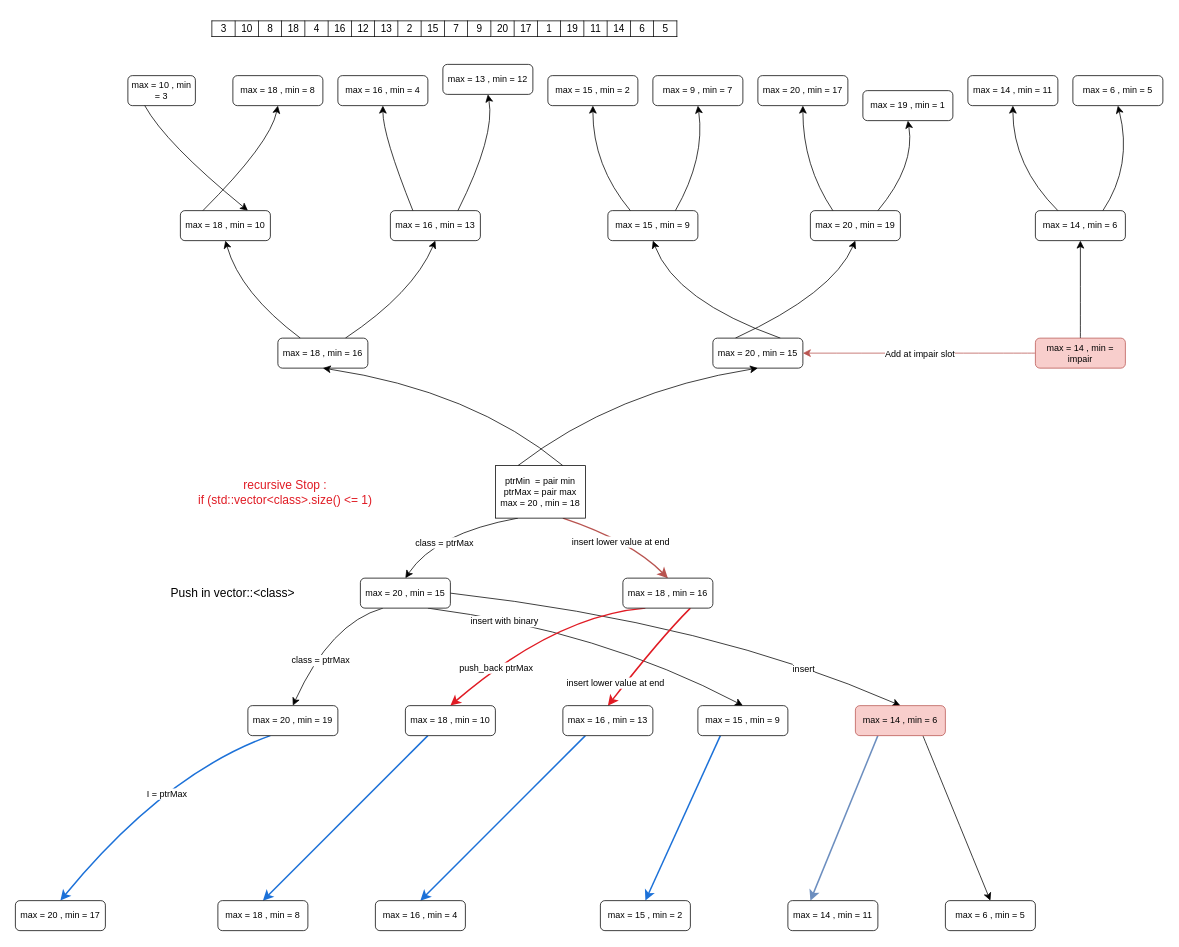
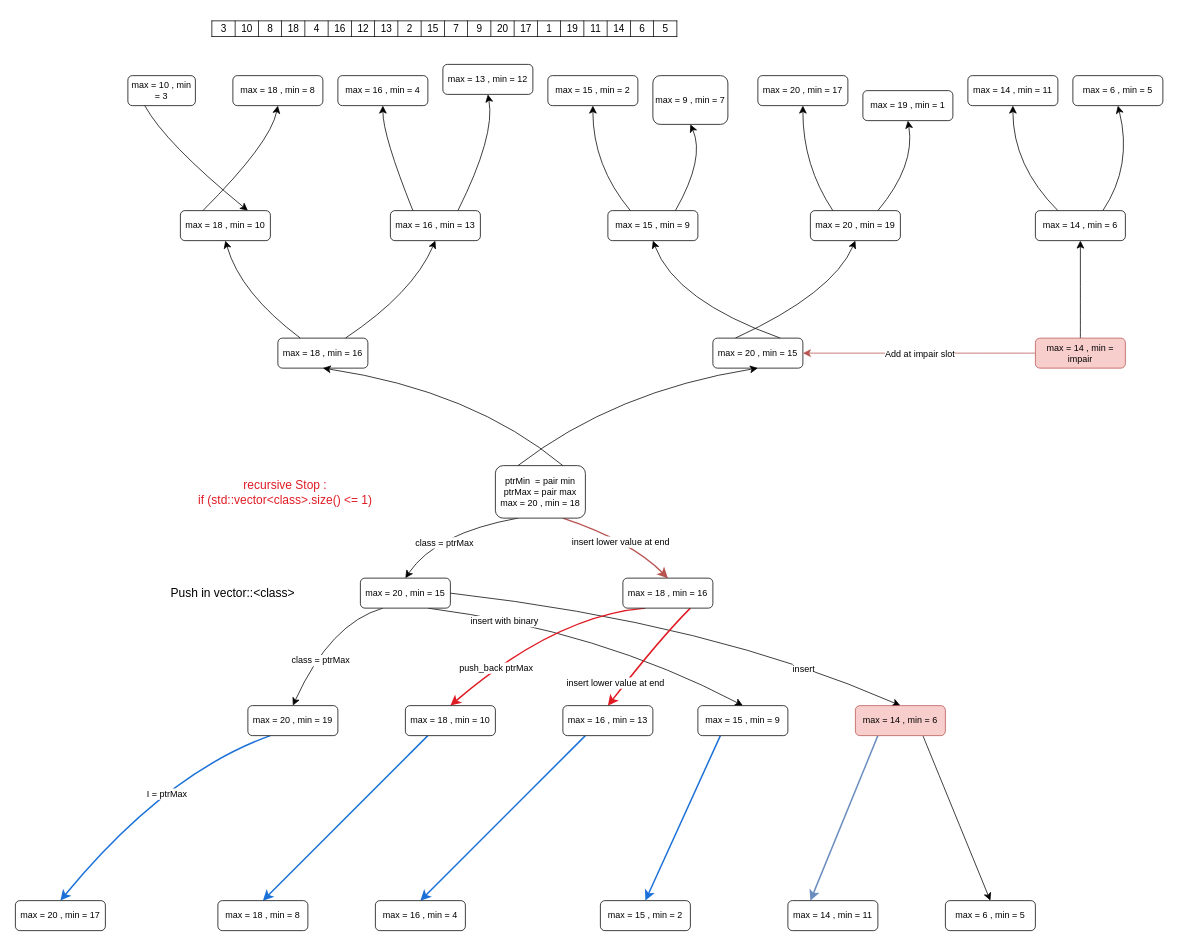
(698, 90) -> (690, 100)
(540, 492) -> (540, 492)
